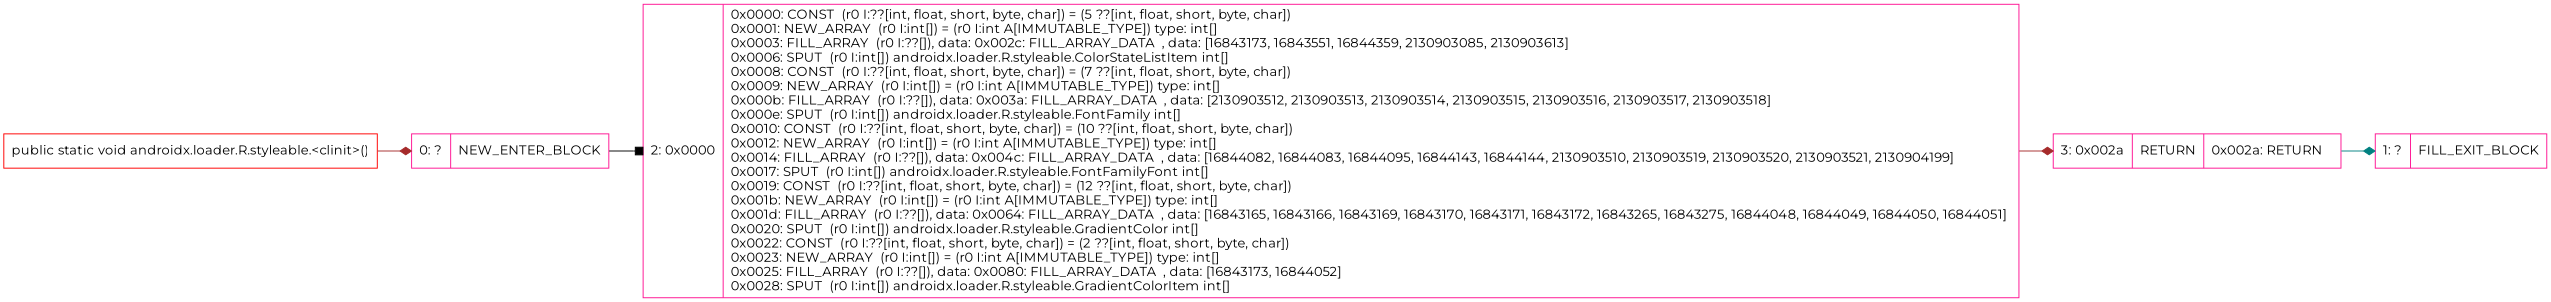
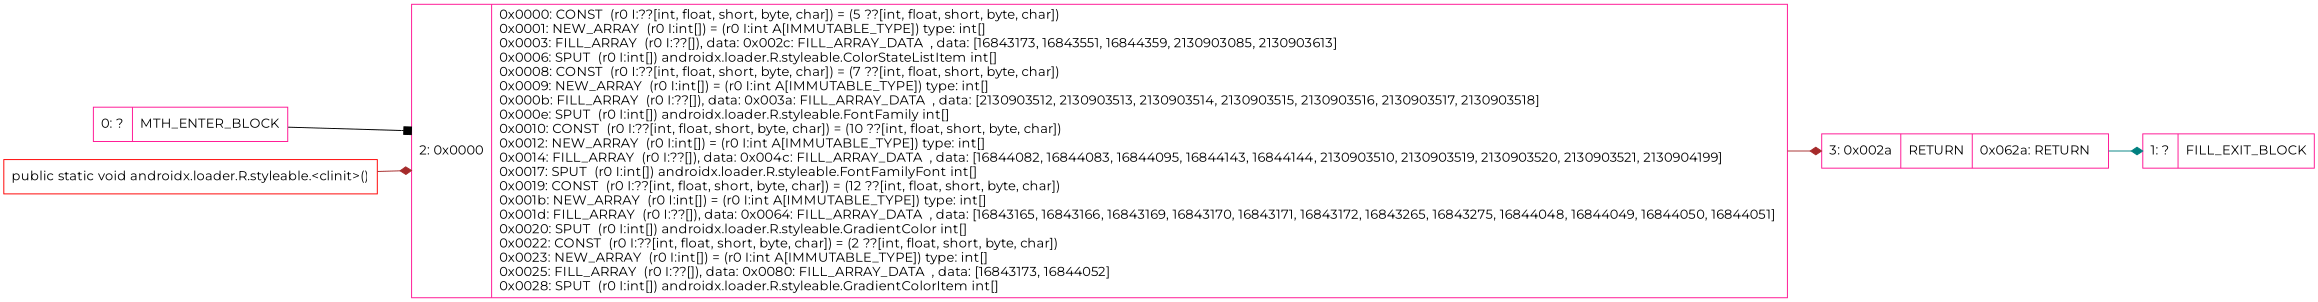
(389, 151) -> (389, 171)
(530, 151) -> (210, 124)
(2272, 151) -> (2040, 151)
